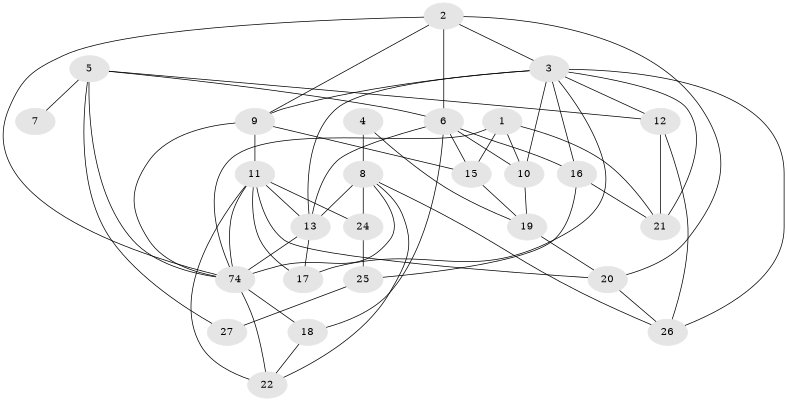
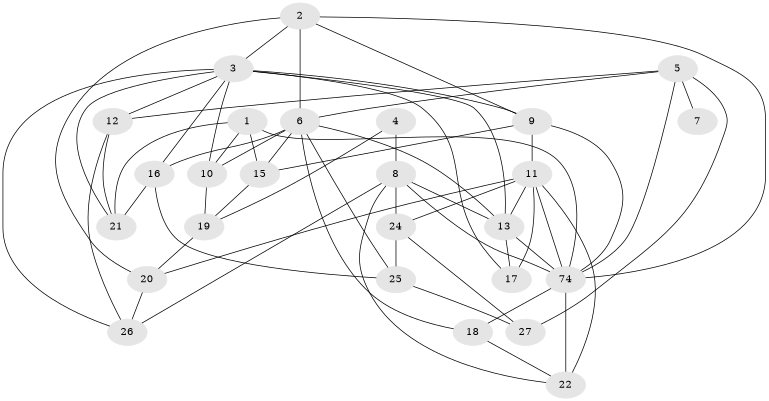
none -> (344, 198)
none -> (461, 280)
